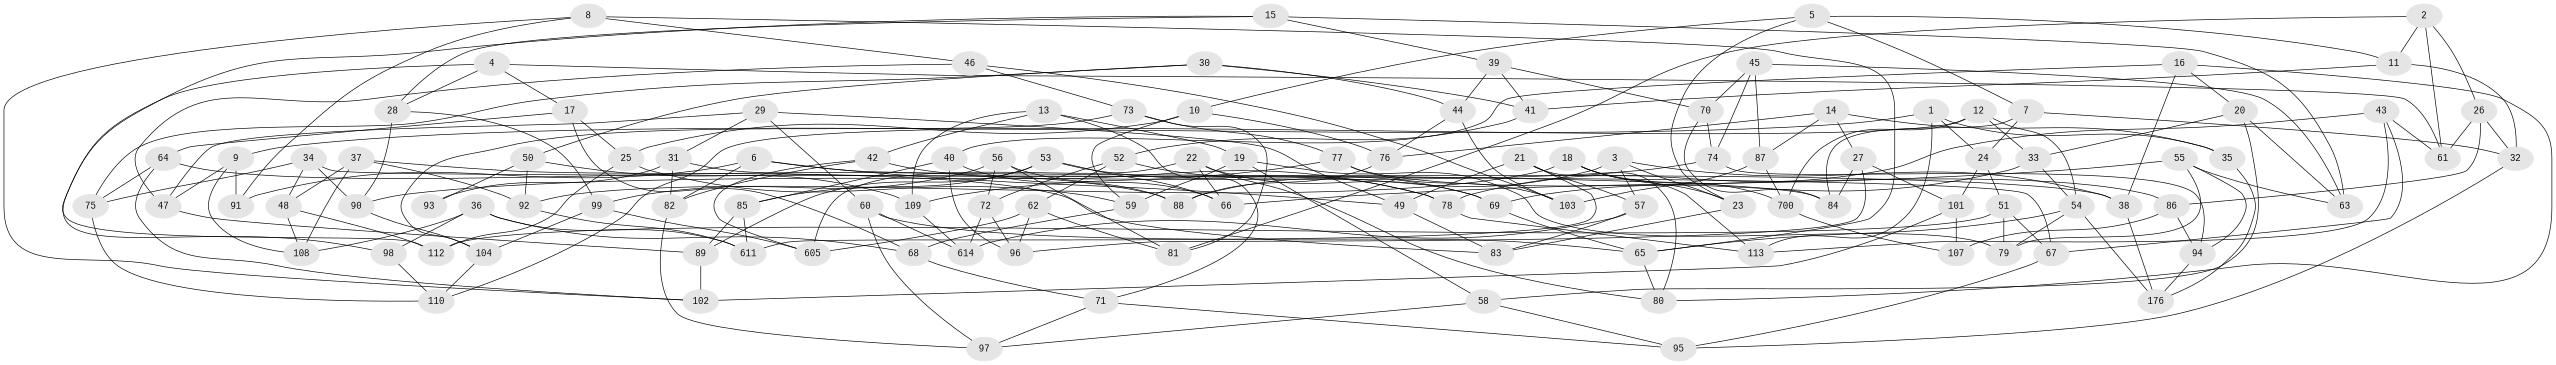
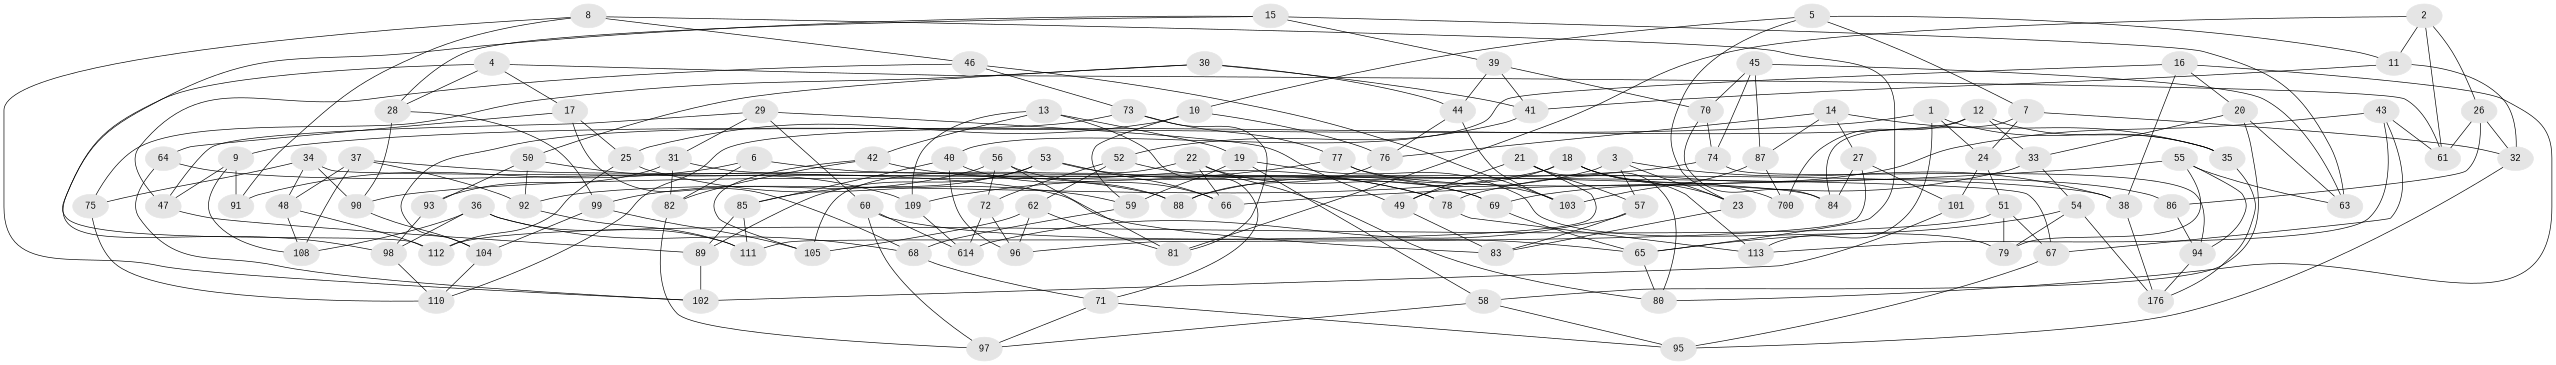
(2050, 140) -> (2103, 135)
(127, 183) -> none
(1077, 185) -> (1484, 182)
none -> (409, 230)
(748, 254) -> (748, 254)
(813, 254) -> (813, 254)
(1956, 254) -> none
